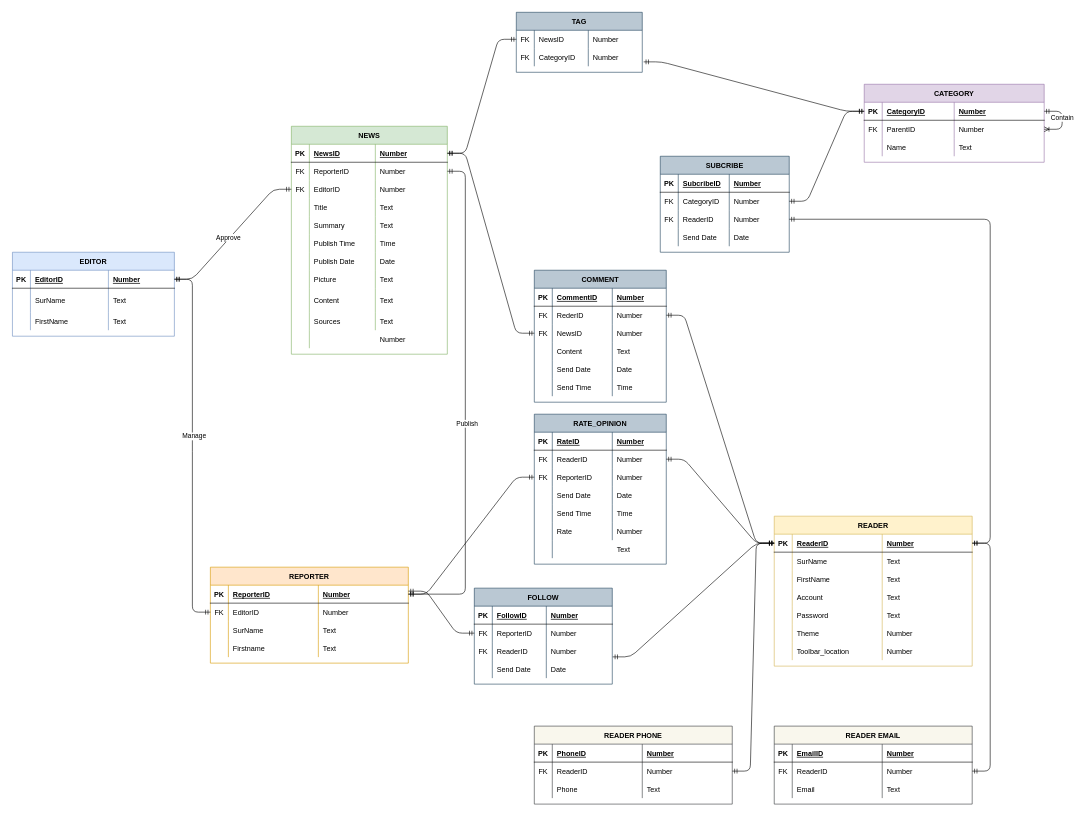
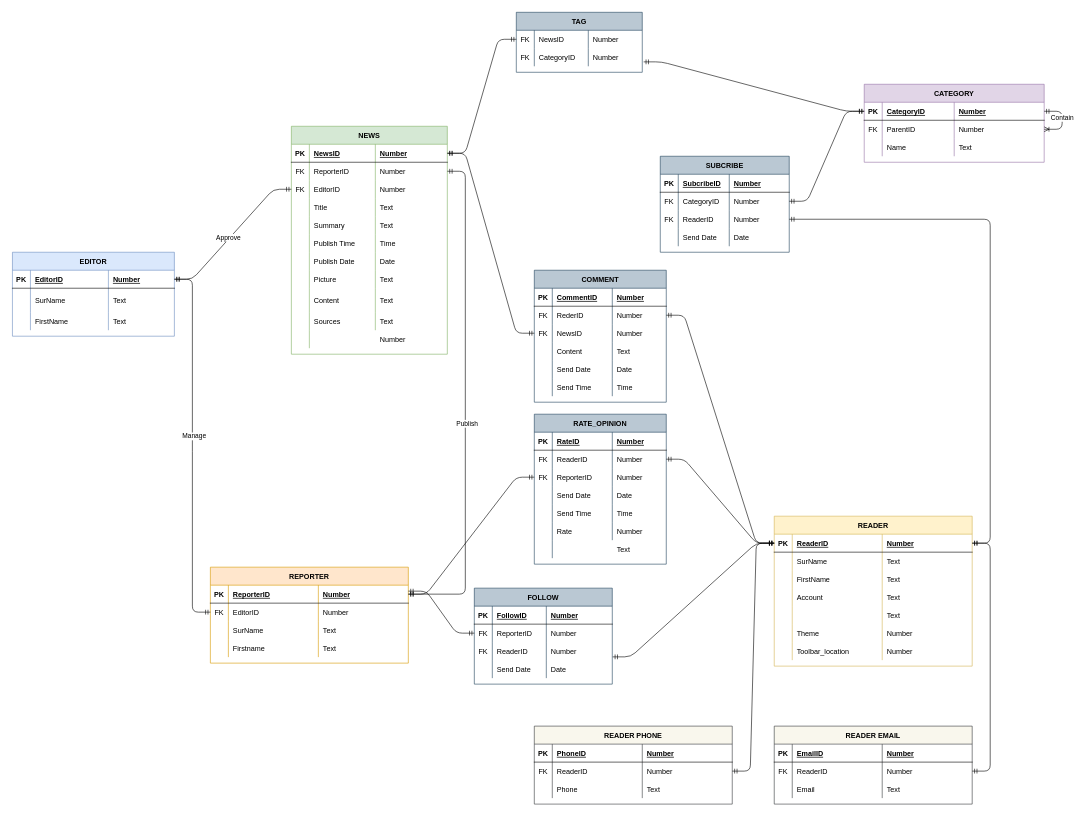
(837, 615) -> none
